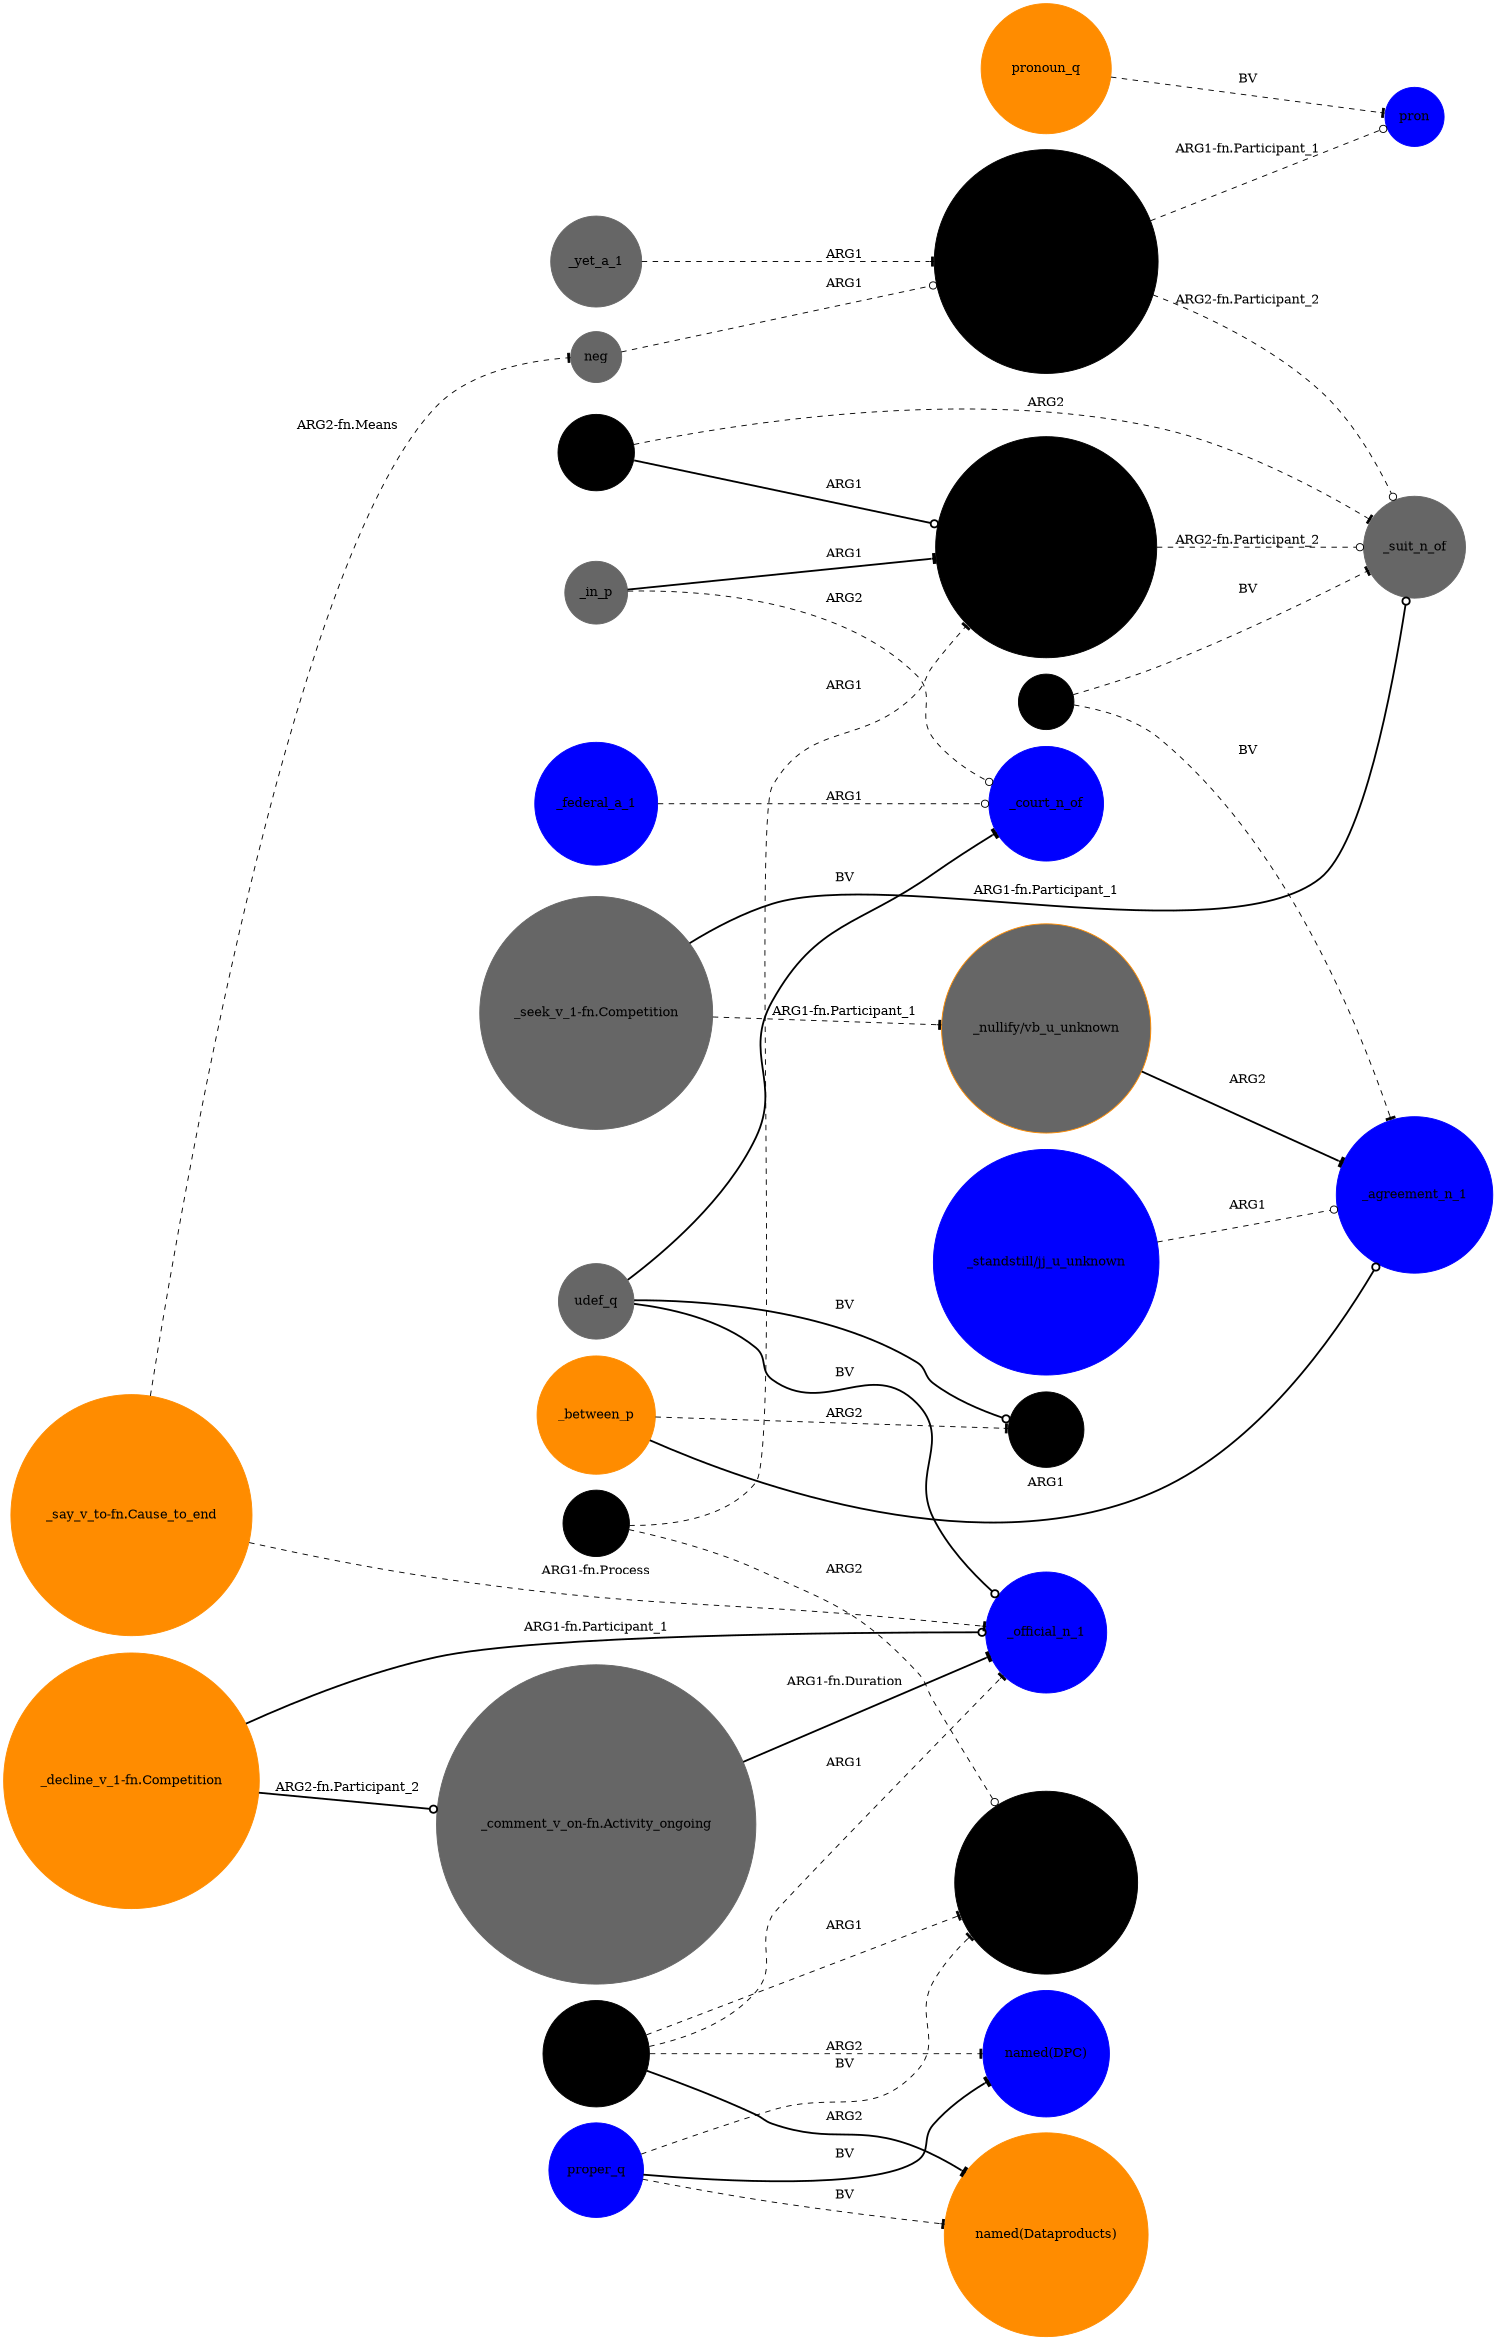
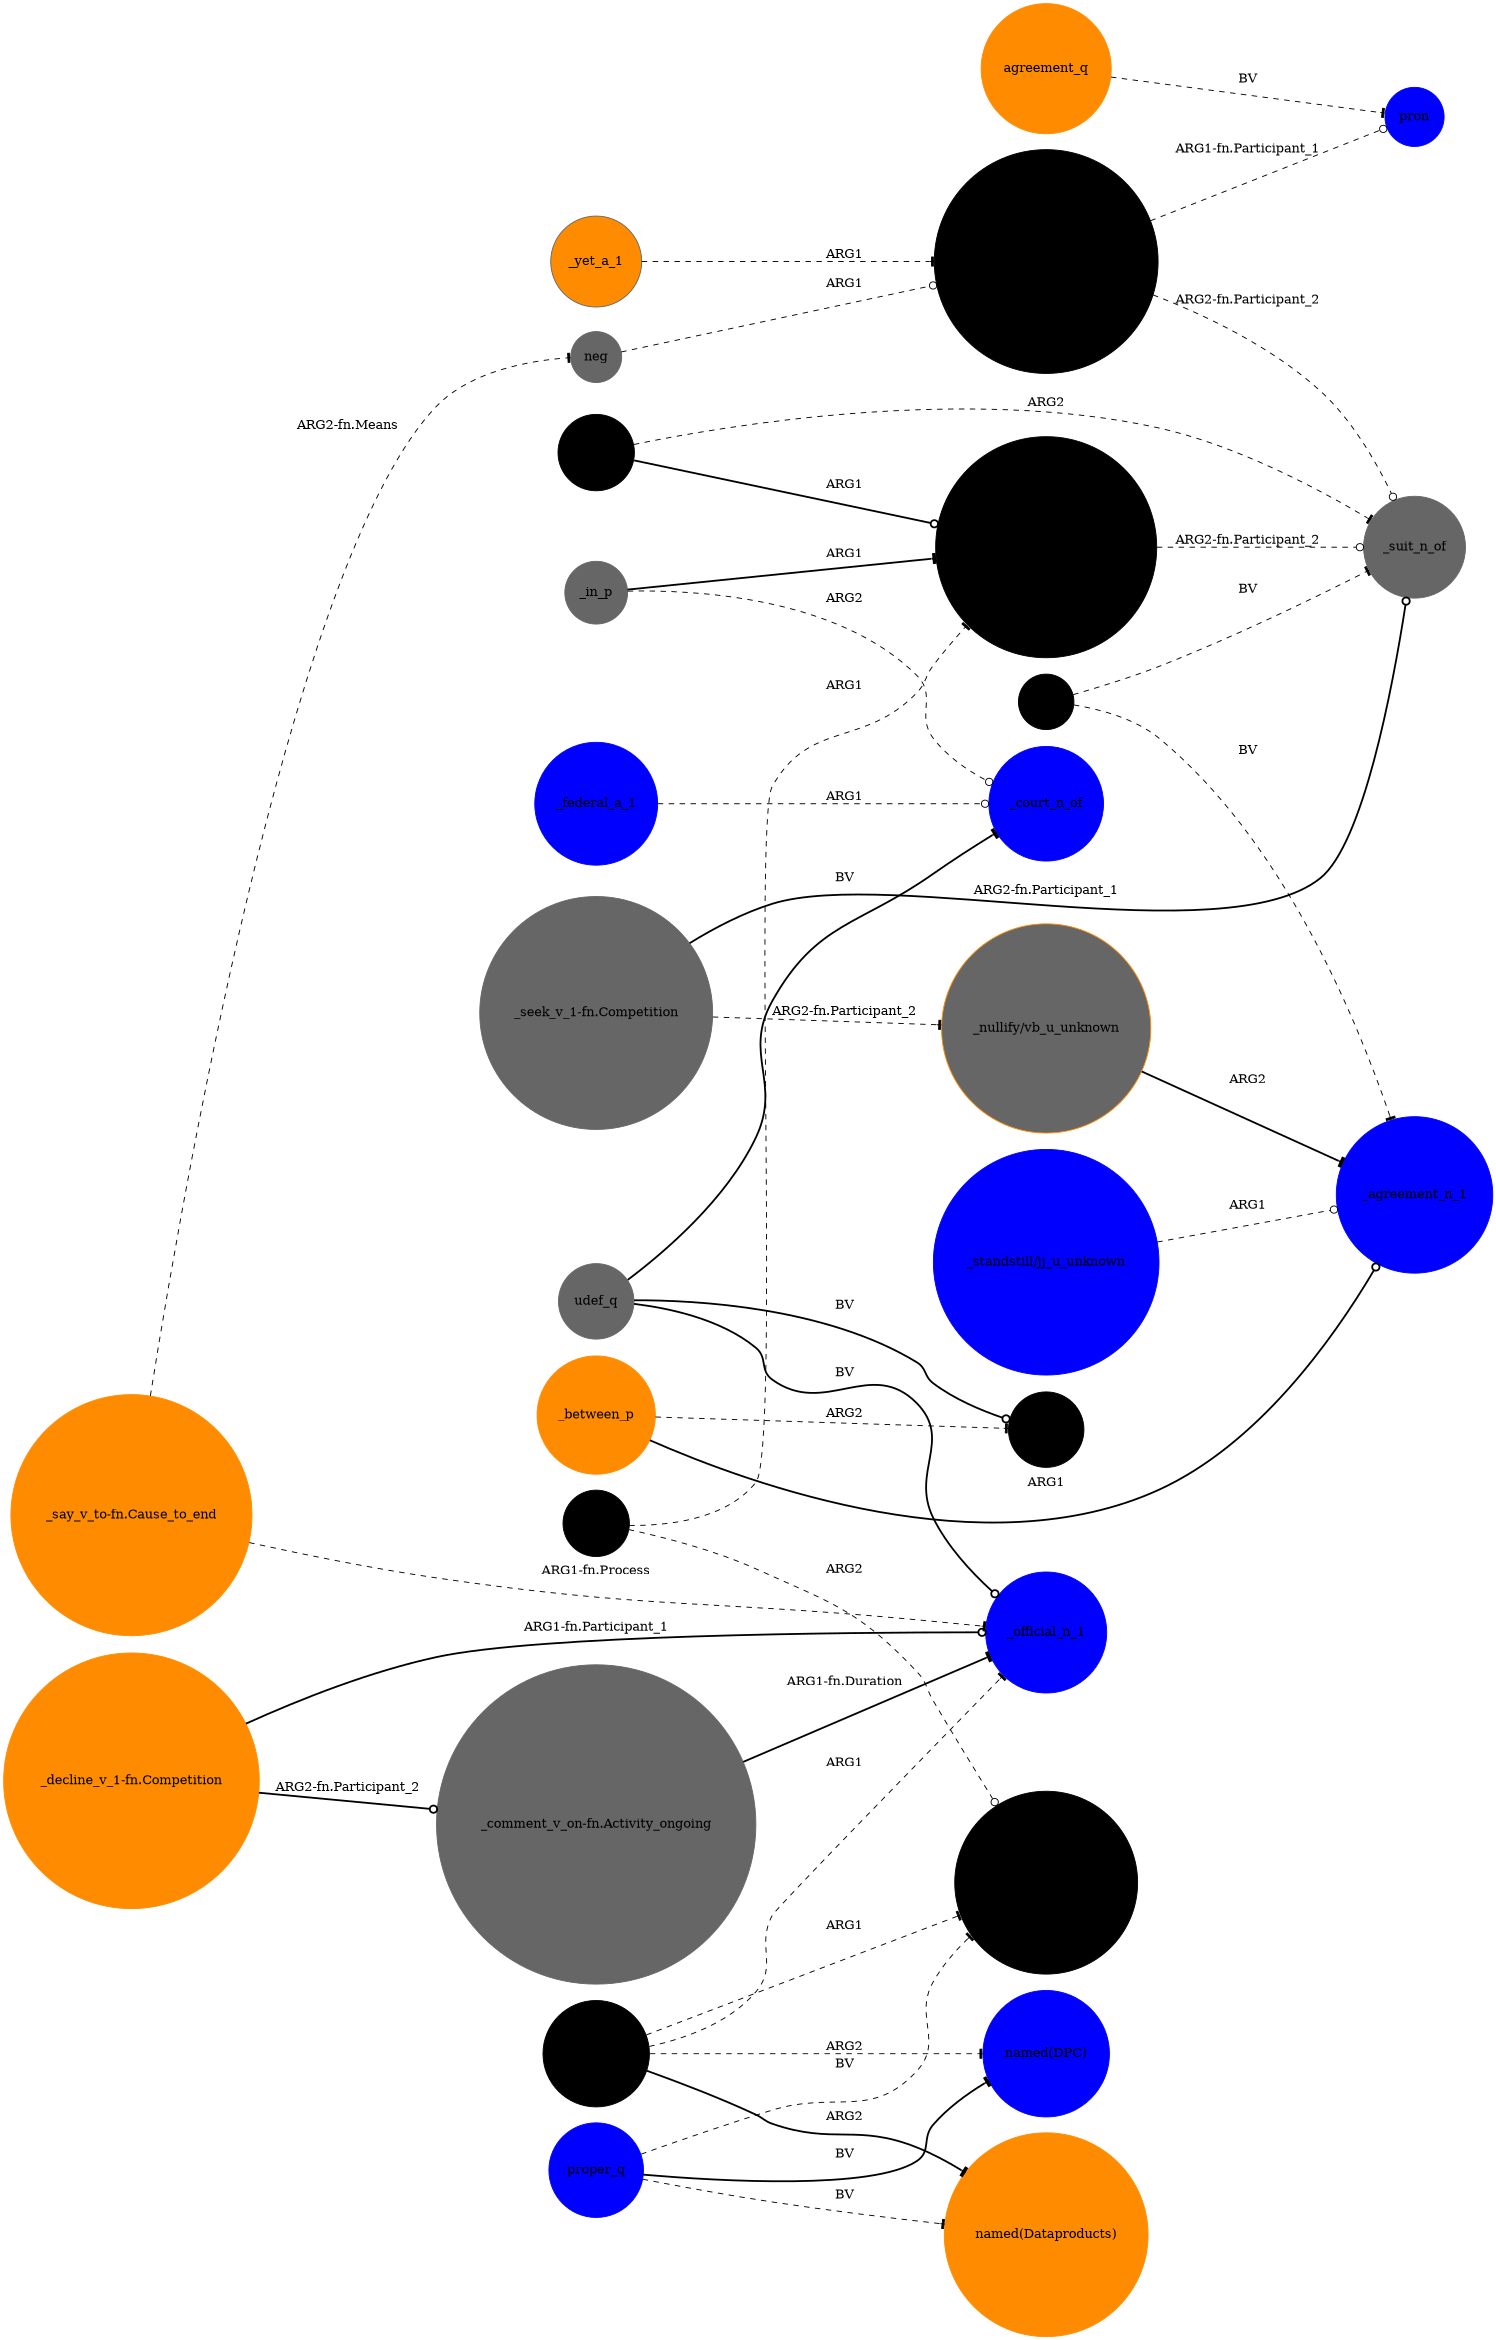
(1046, 69) -> (1046, 69)
(596, 262) -> (596, 262)
(1046, 891) -> (1046, 891)
(845, 1012) -> (845, 1012)
